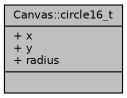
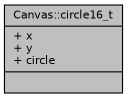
(37, 61) -> (35, 61)
